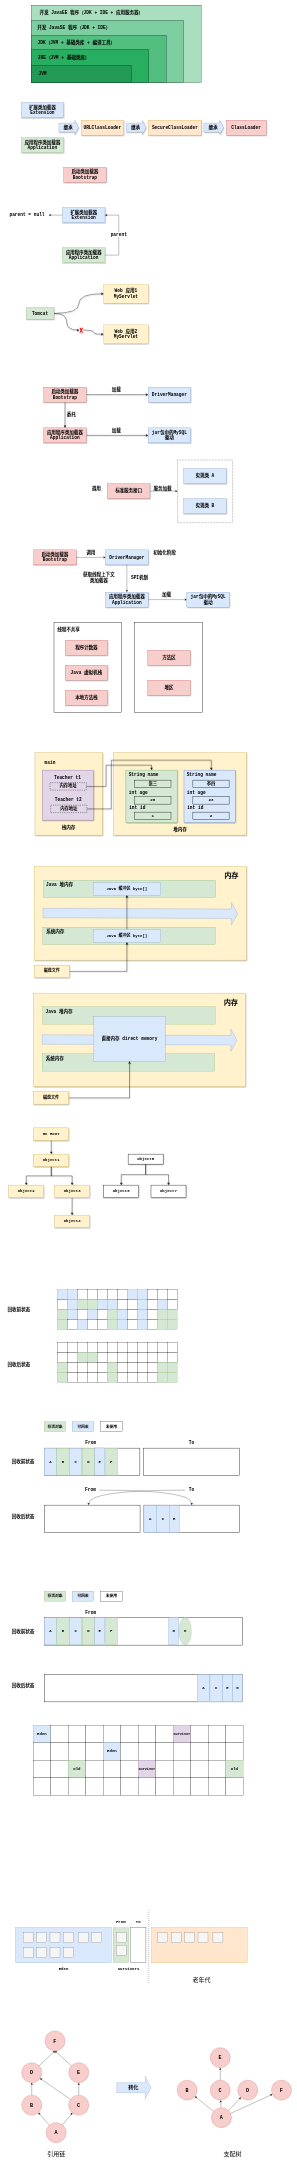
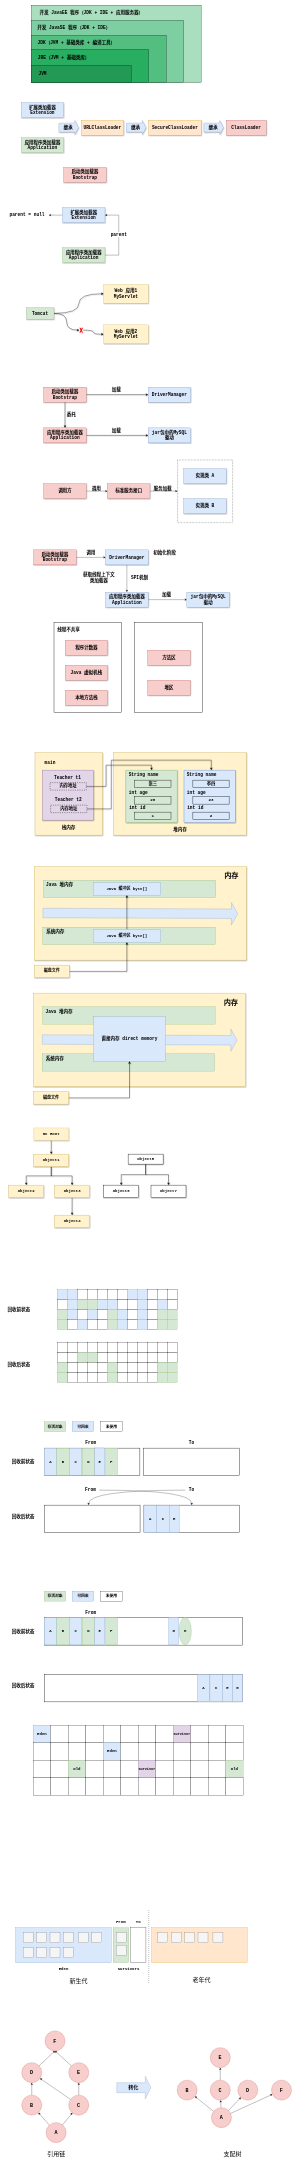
none -> (65, 491)
none -> (104, 491)
(51, 1134) -> (51, 1134)
none -> (78, 1981)
